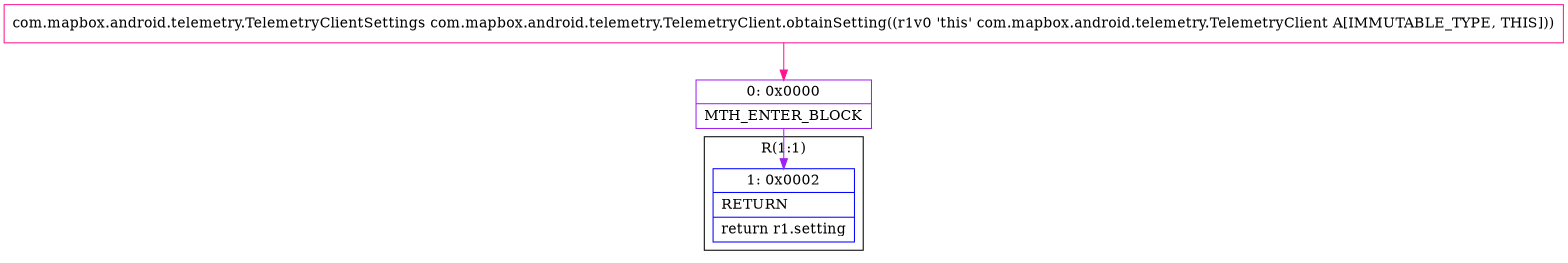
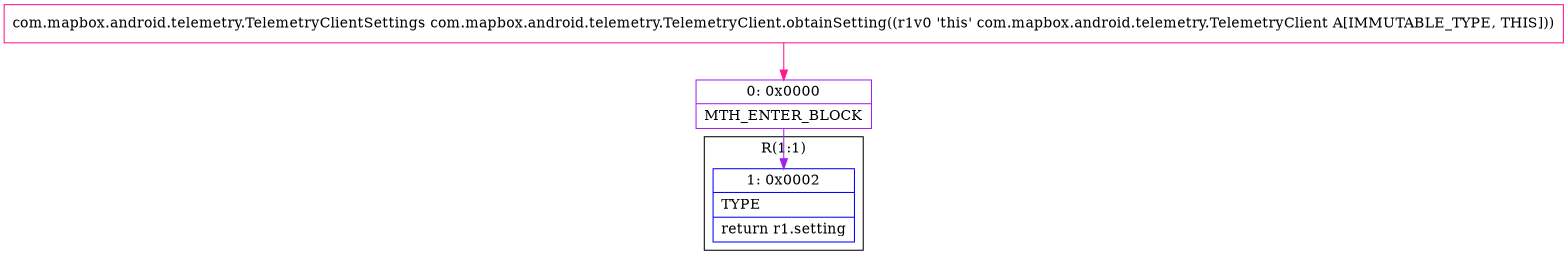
(755, 204) -> (741, 204)
